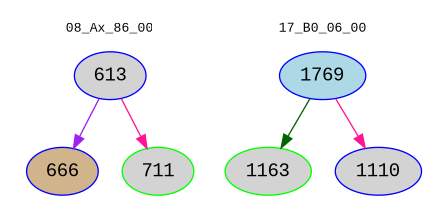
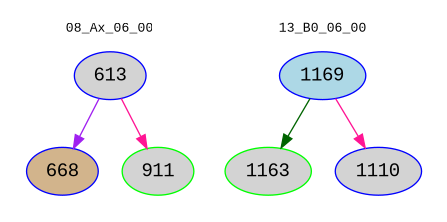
(110, 29) -> (110, 29)
(323, 29) -> (323, 29)
(323, 76) -> (323, 76)
(62, 171) -> (62, 171)
(158, 171) -> (158, 171)
